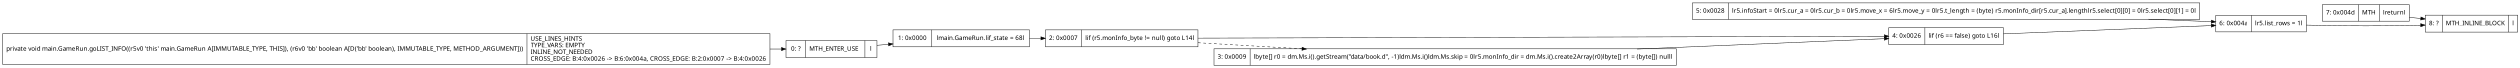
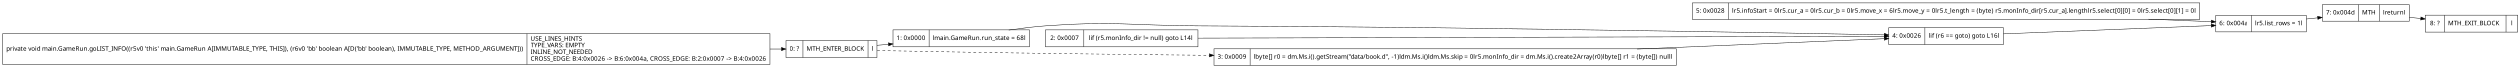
(2475, 23) -> (2474, 23)
(2363, 26) -> (2312, 18)
(1964, 36) -> (1964, 36)
(981, 38) -> (979, 38)
(1035, 38) -> (1446, 28)
(1140, 38) -> (1141, 38)
(1250, 46) -> (1043, 53)
(834, 49) -> (835, 49)
